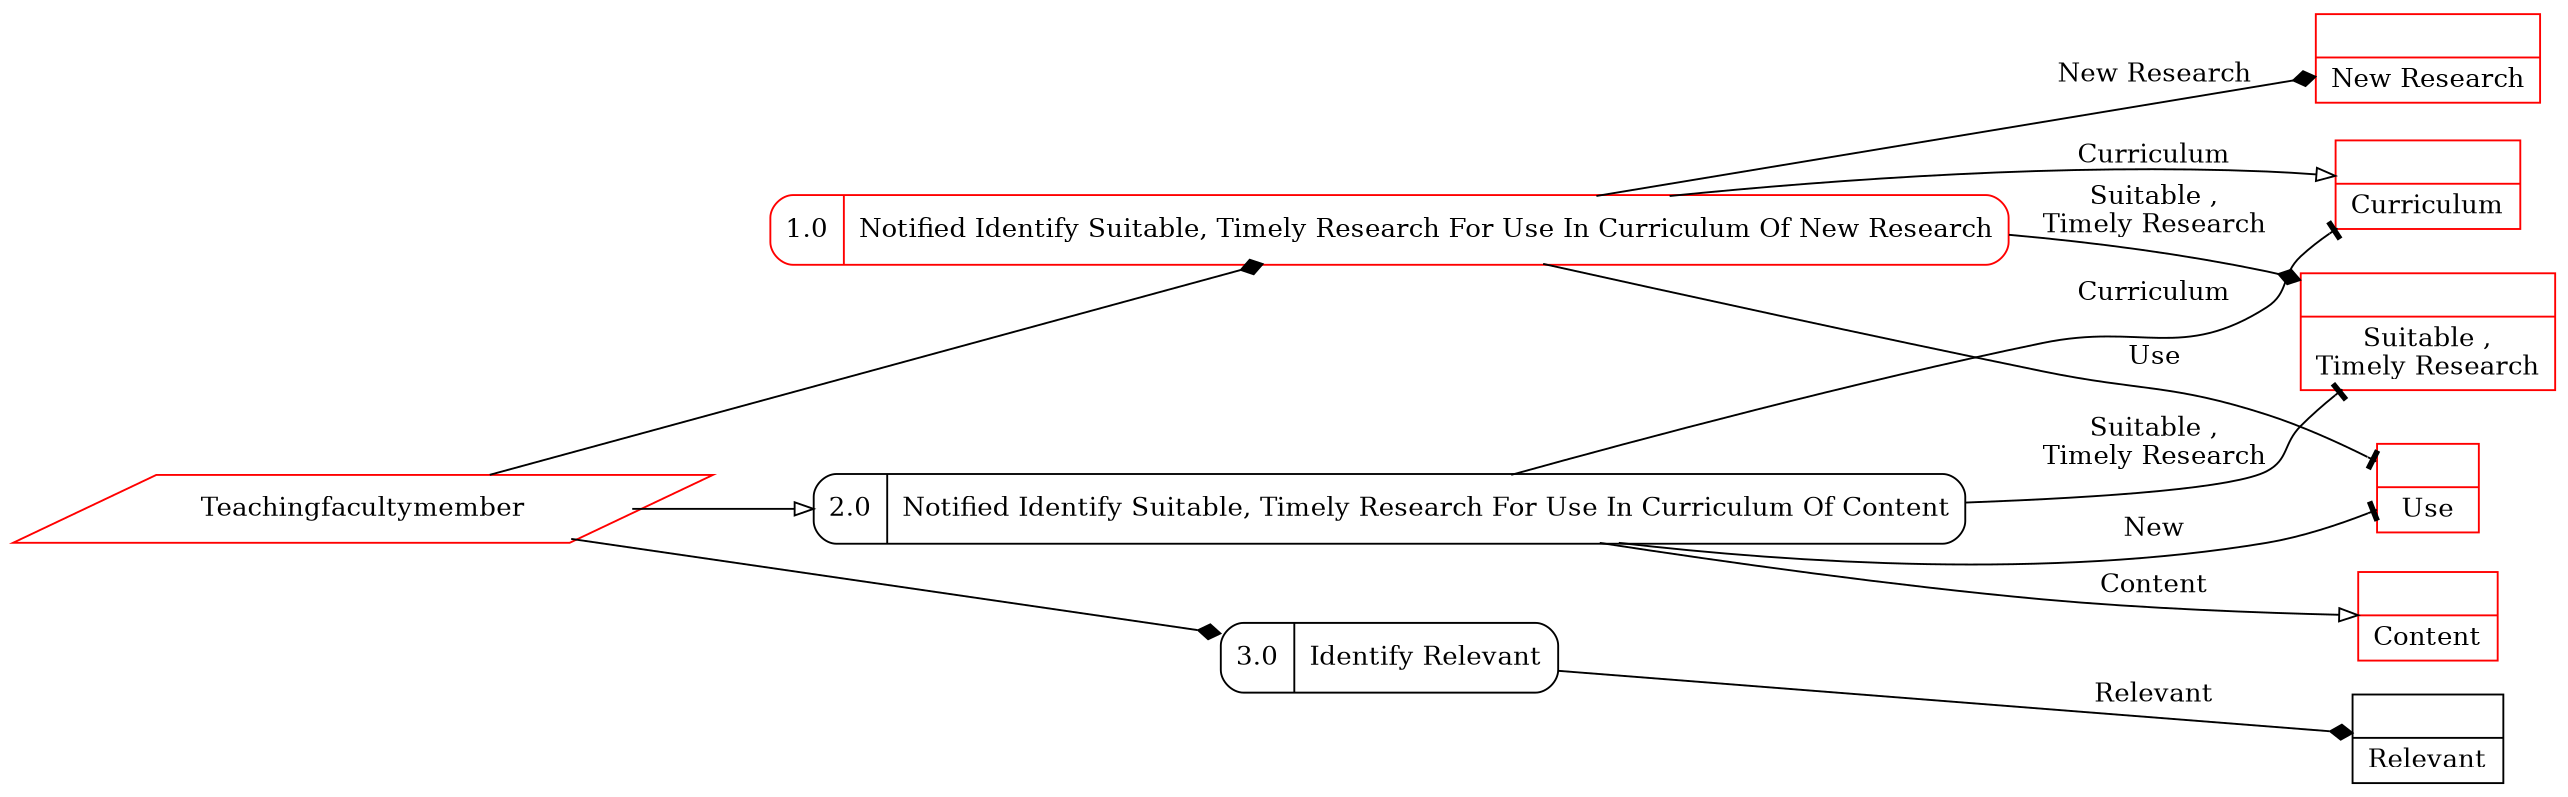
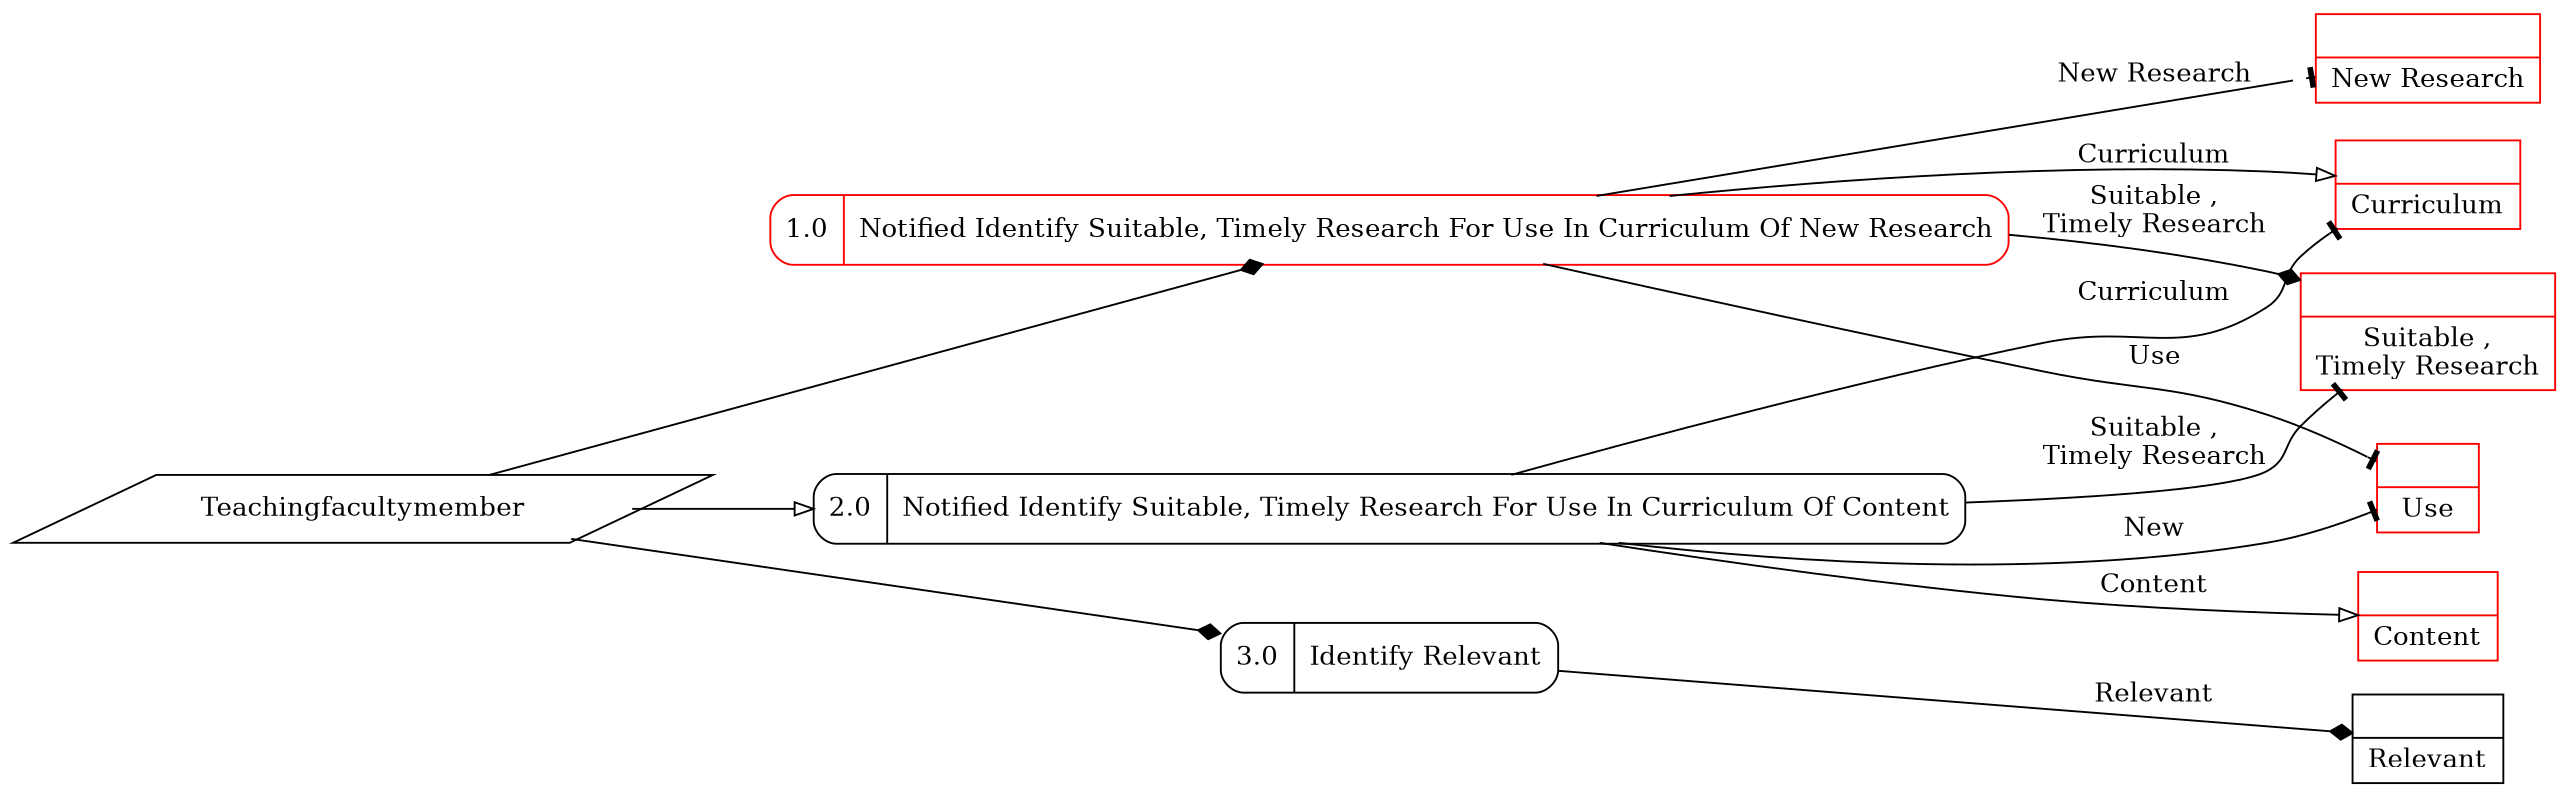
(1945, 138) -> (1945, 138)
(363, 509) -> (363, 509)
